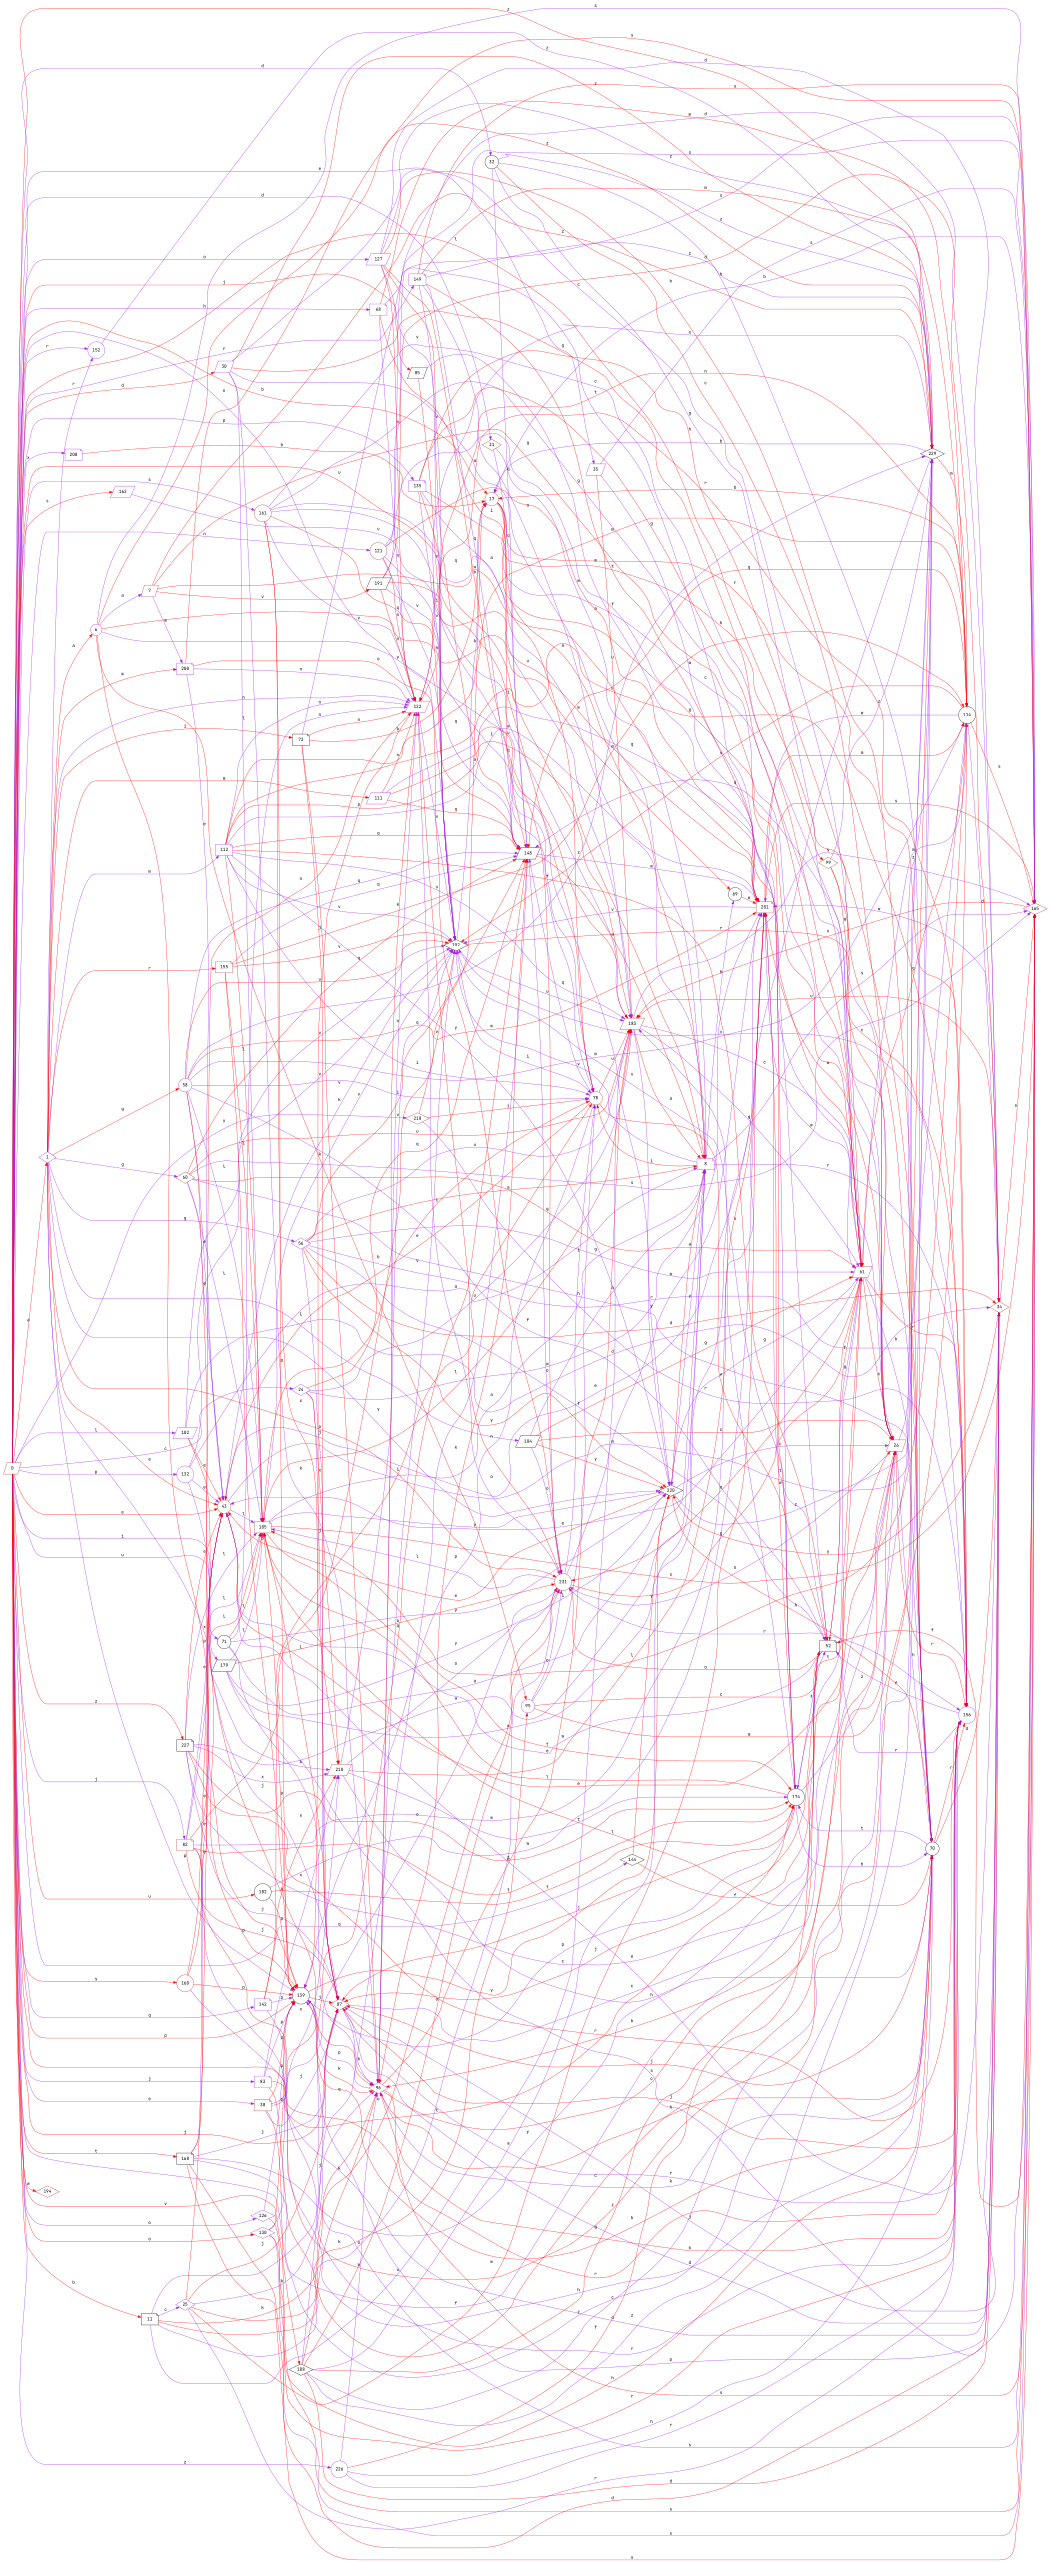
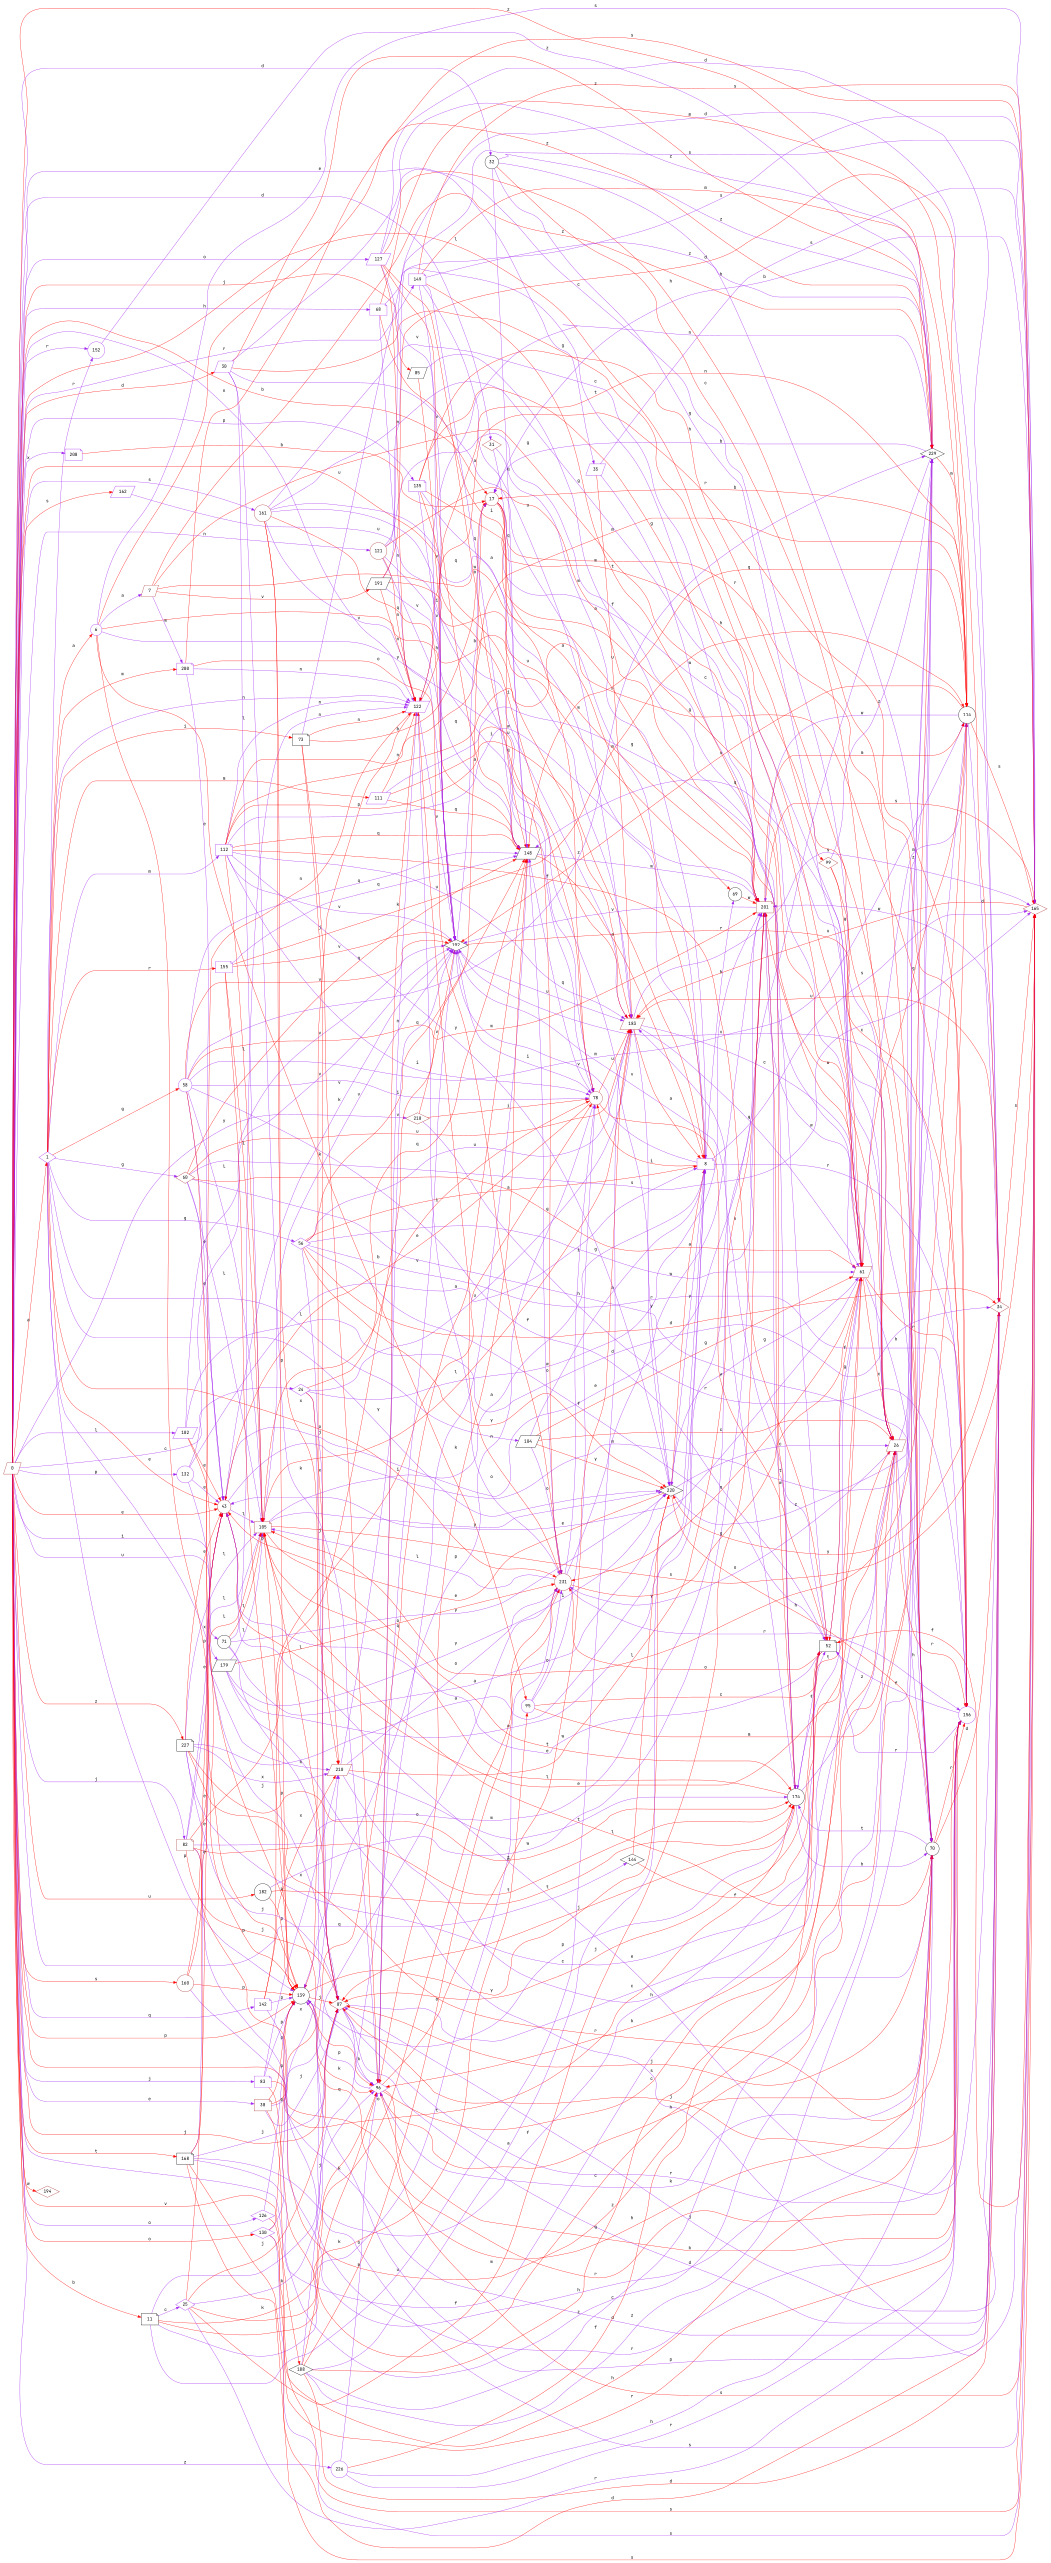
(224, 967) -> (224, 967)
